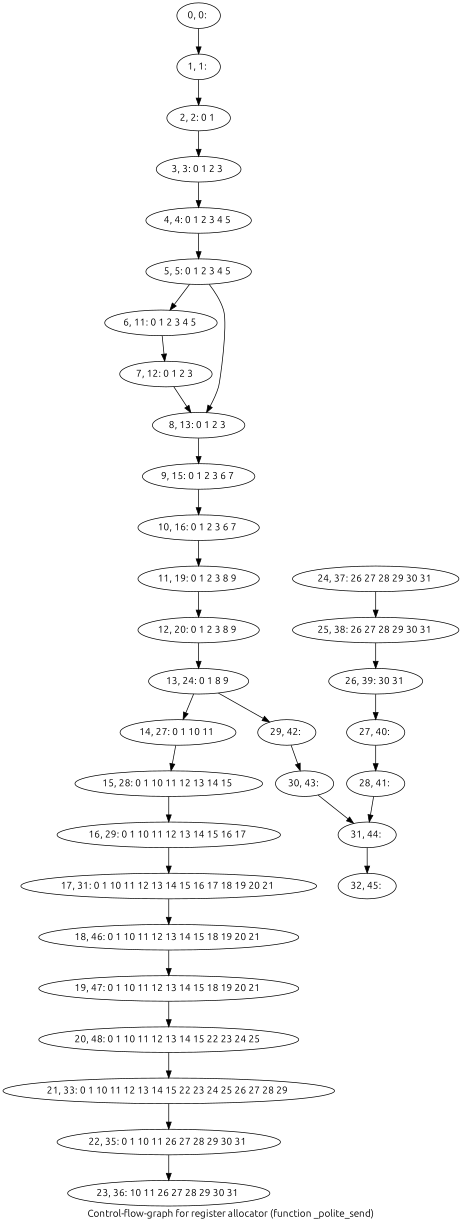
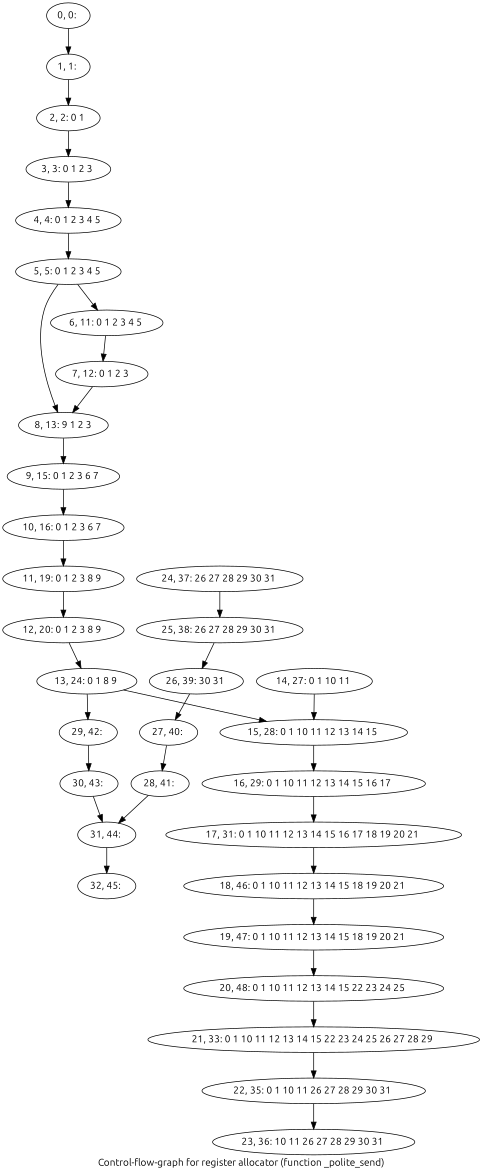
(199, 425) -> (63, 425)
(190, 703) -> (191, 705)
